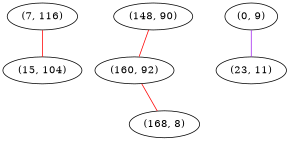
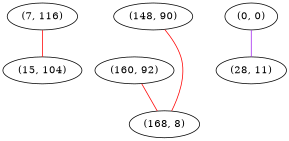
(251, 16) -> (251, 16)
(144, 43) -> (183, 69)
(251, 70) -> (251, 70)
